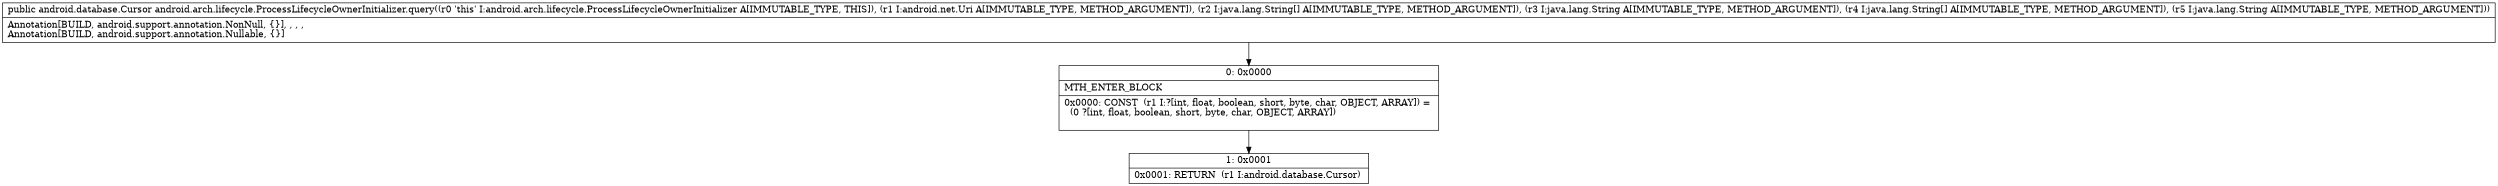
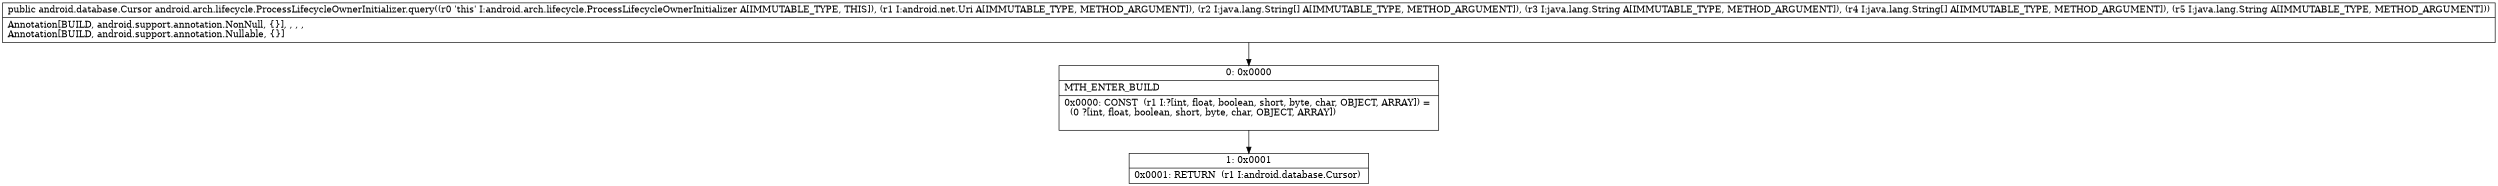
(1113, 88) -> (1112, 88)
